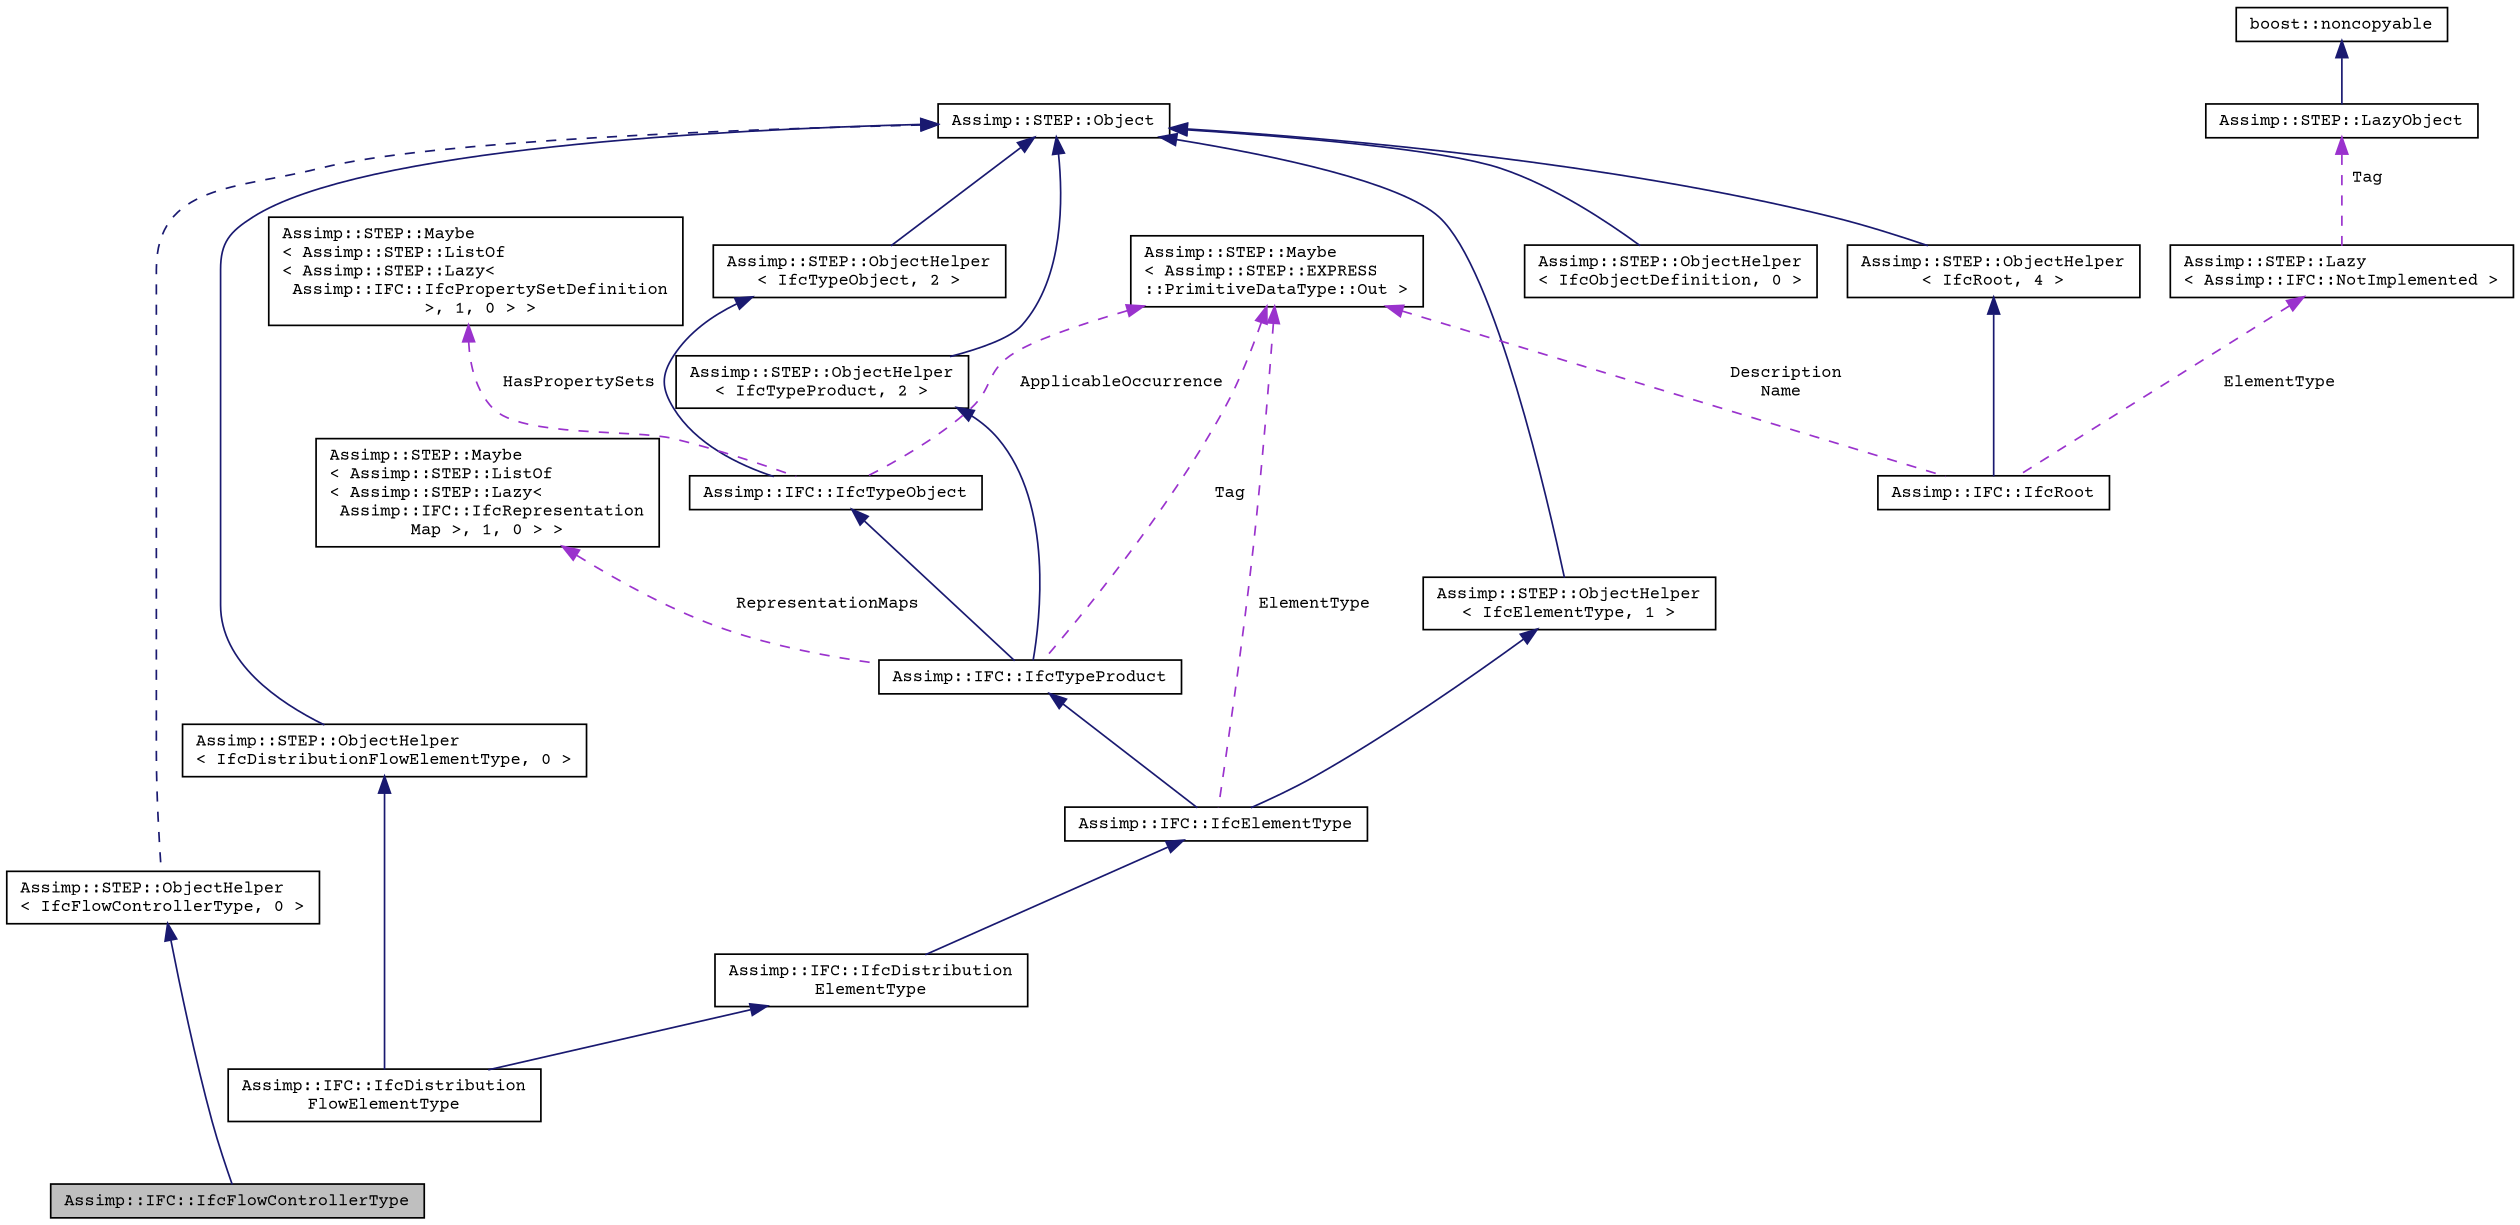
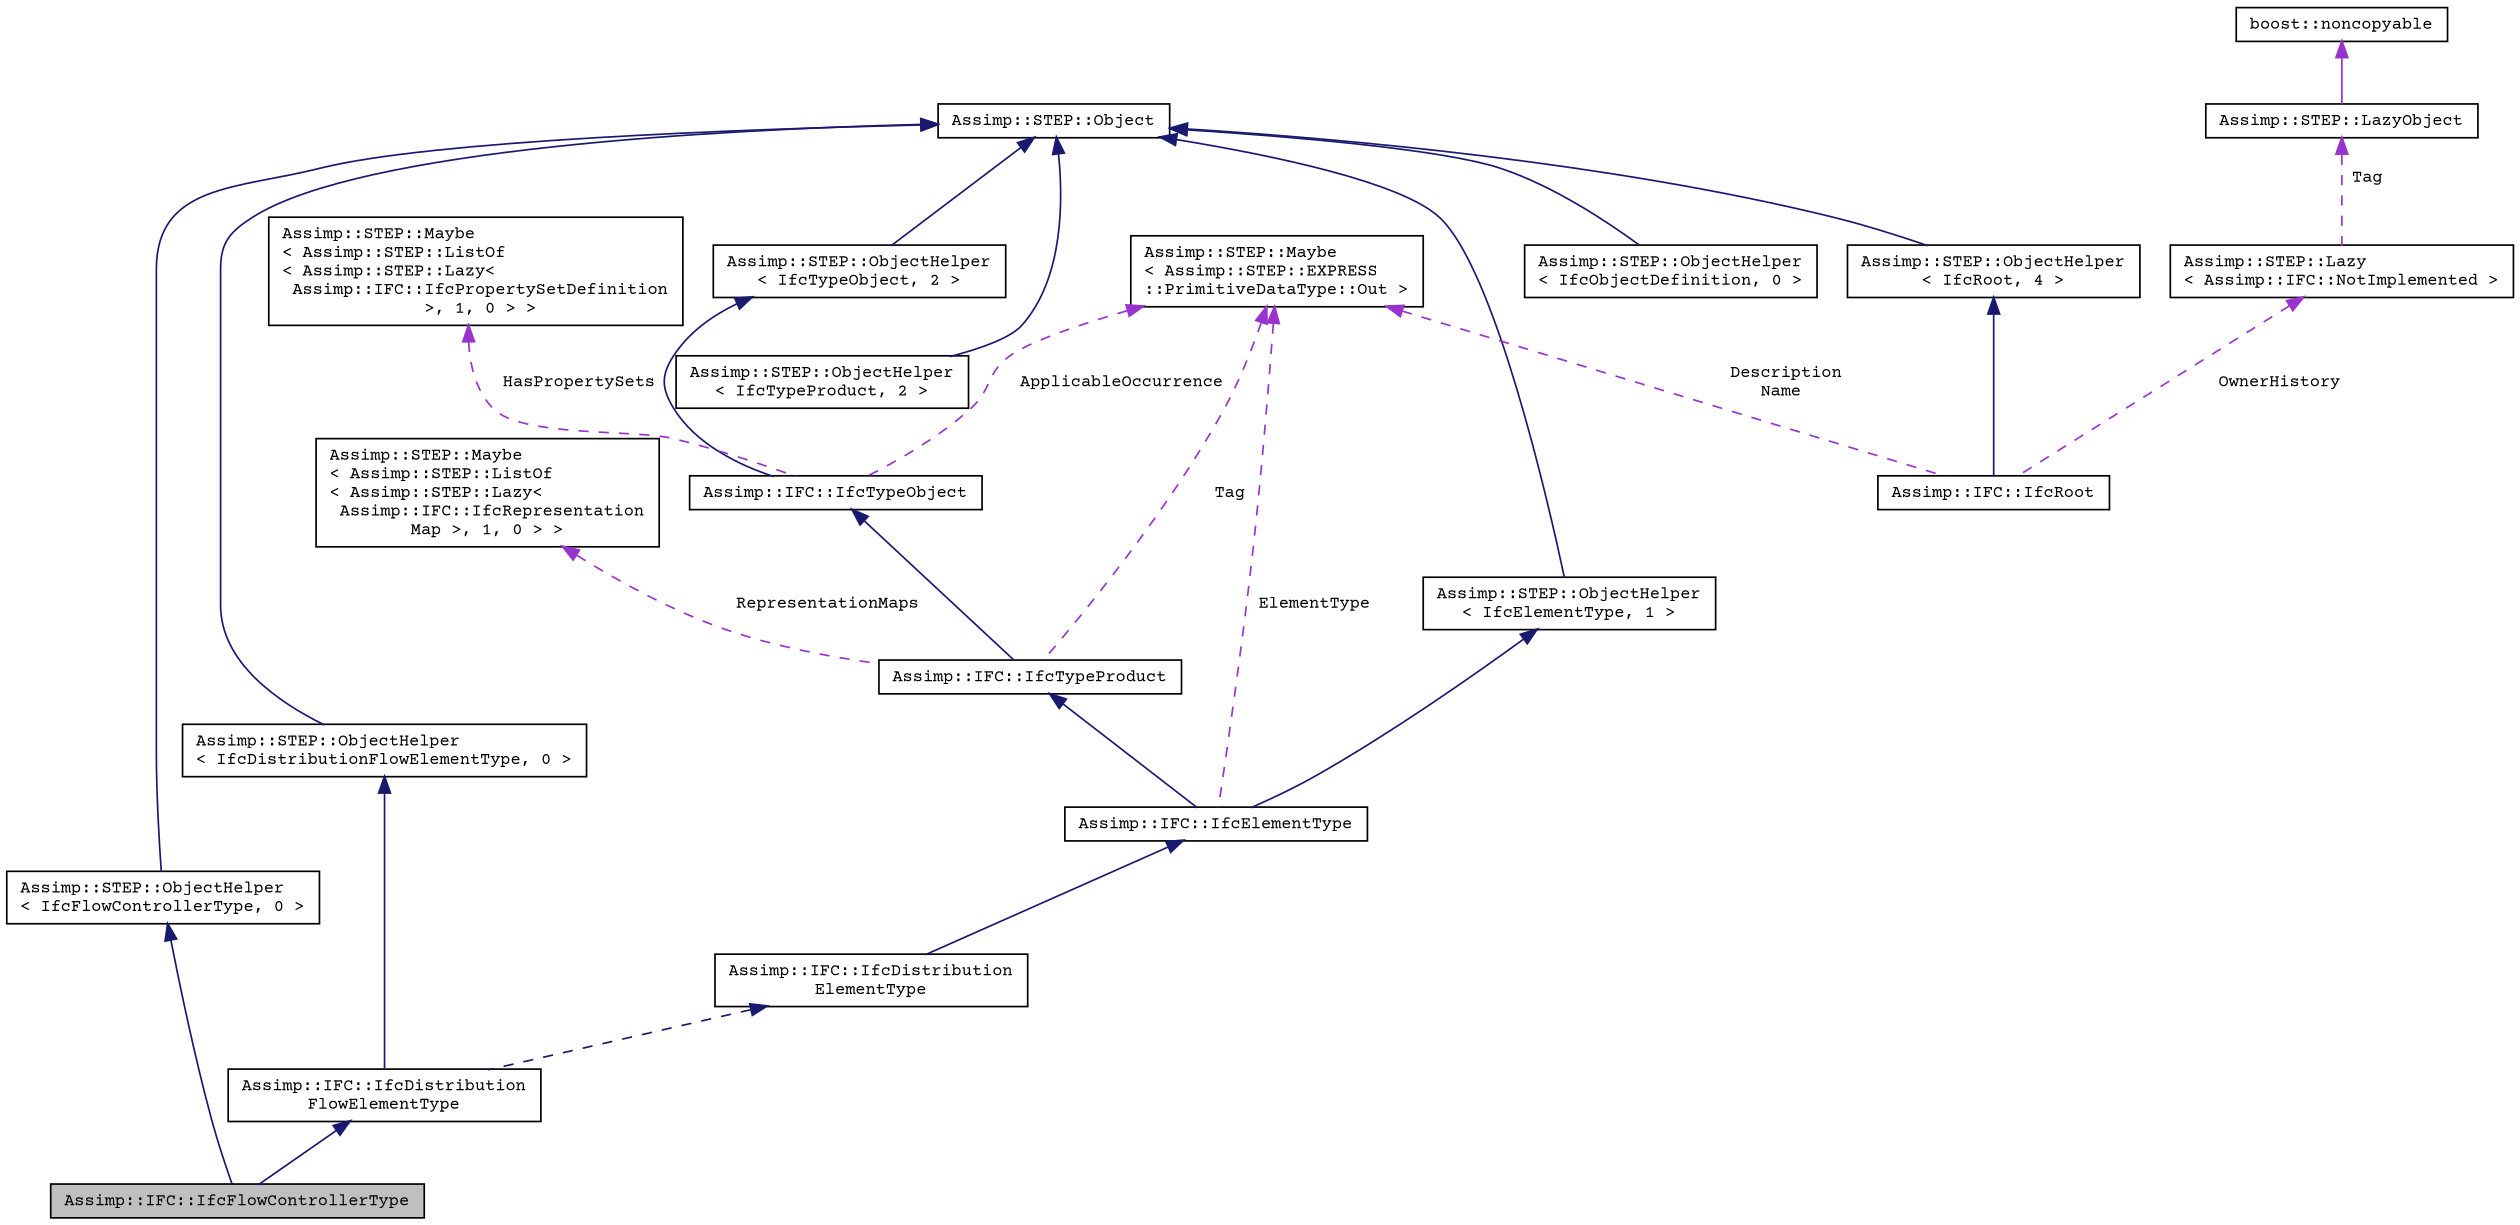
(2342, 81) -> (2342, 81)
(216, 192) -> (216, 192)
(2275, 382) -> (2275, 382)
(1036, 528) -> none
(619, 1040) -> (619, 1040)
none -> (297, 1158)
